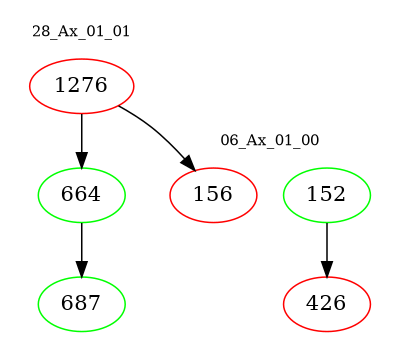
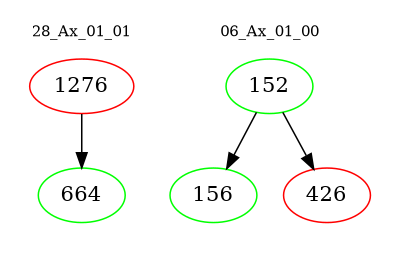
(167, 141) -> (245, 134)
(213, 195) -> (213, 195)
(82, 304) -> none
